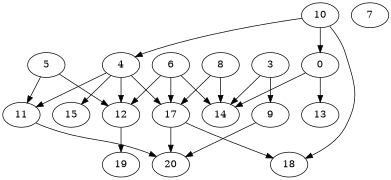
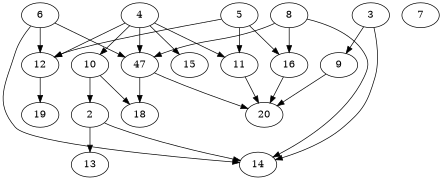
(221, 33) -> (121, 34)
none -> (289, 65)
(320, 65) -> (90, 115)
(171, 115) -> (140, 65)
